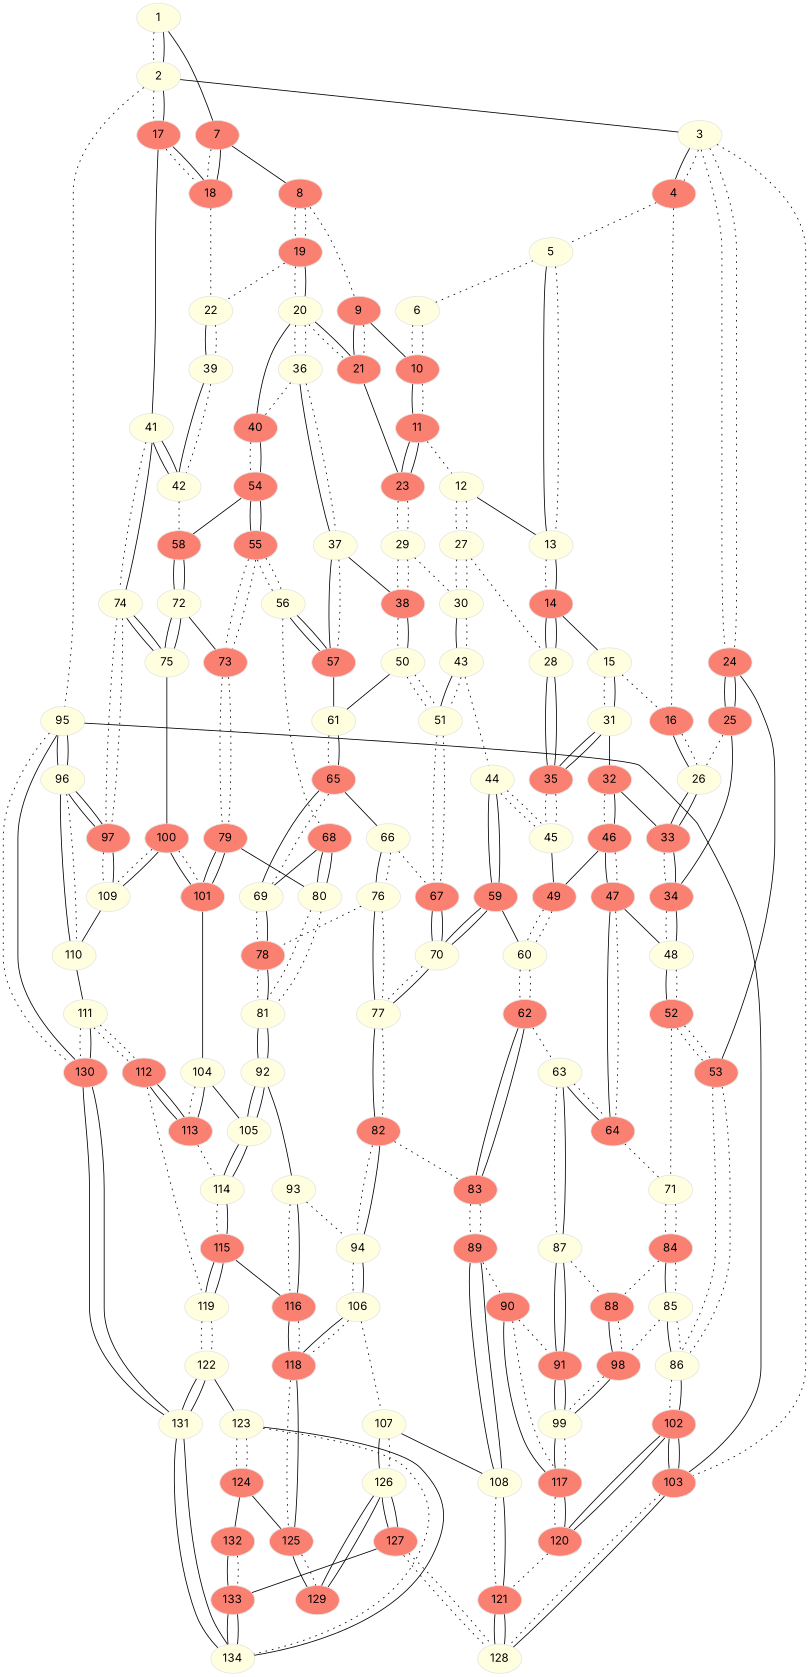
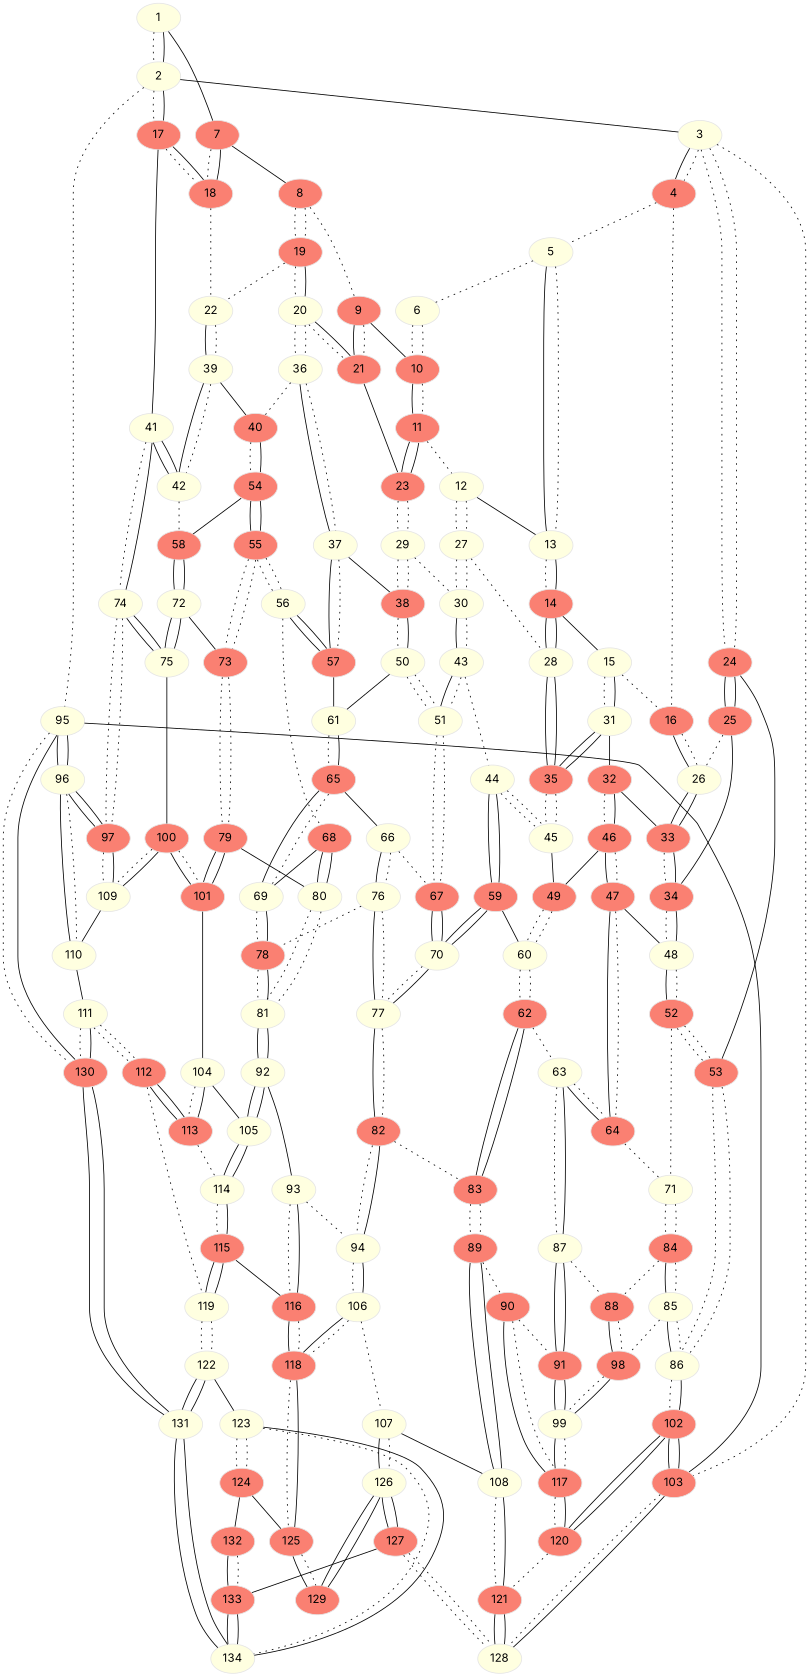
(267, 366) -> (233, 399)
